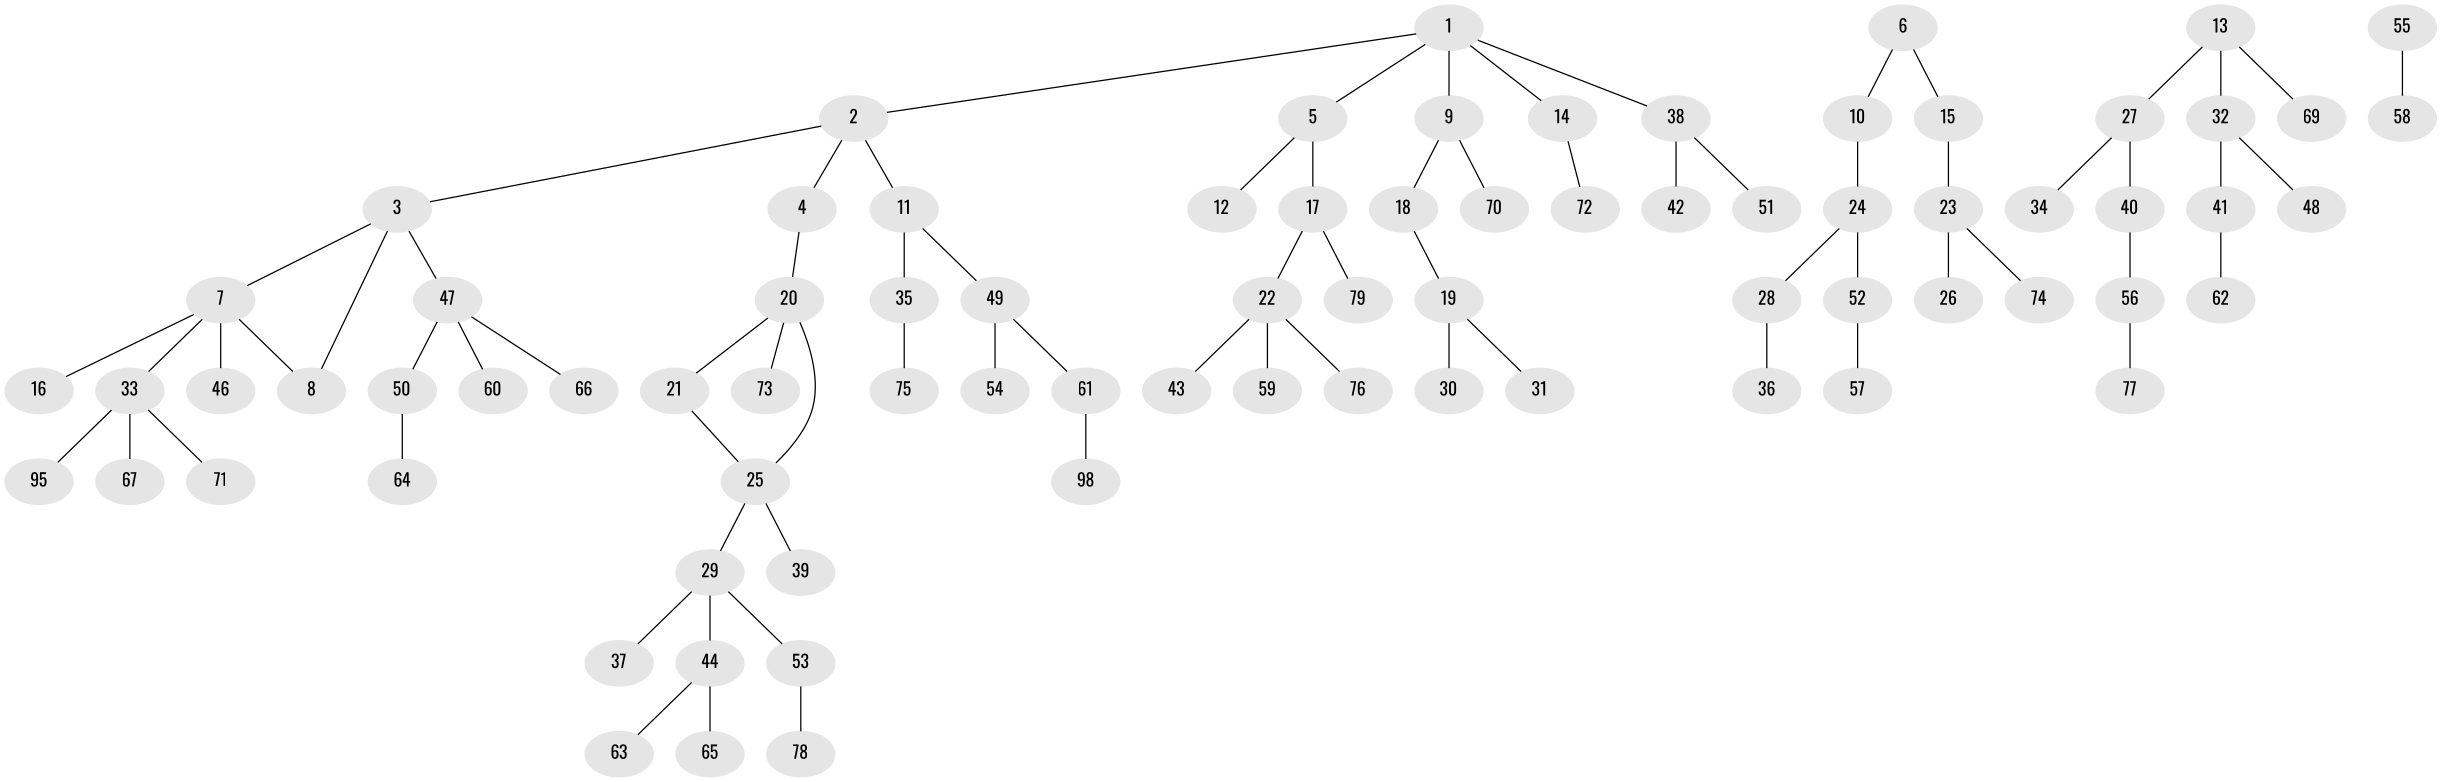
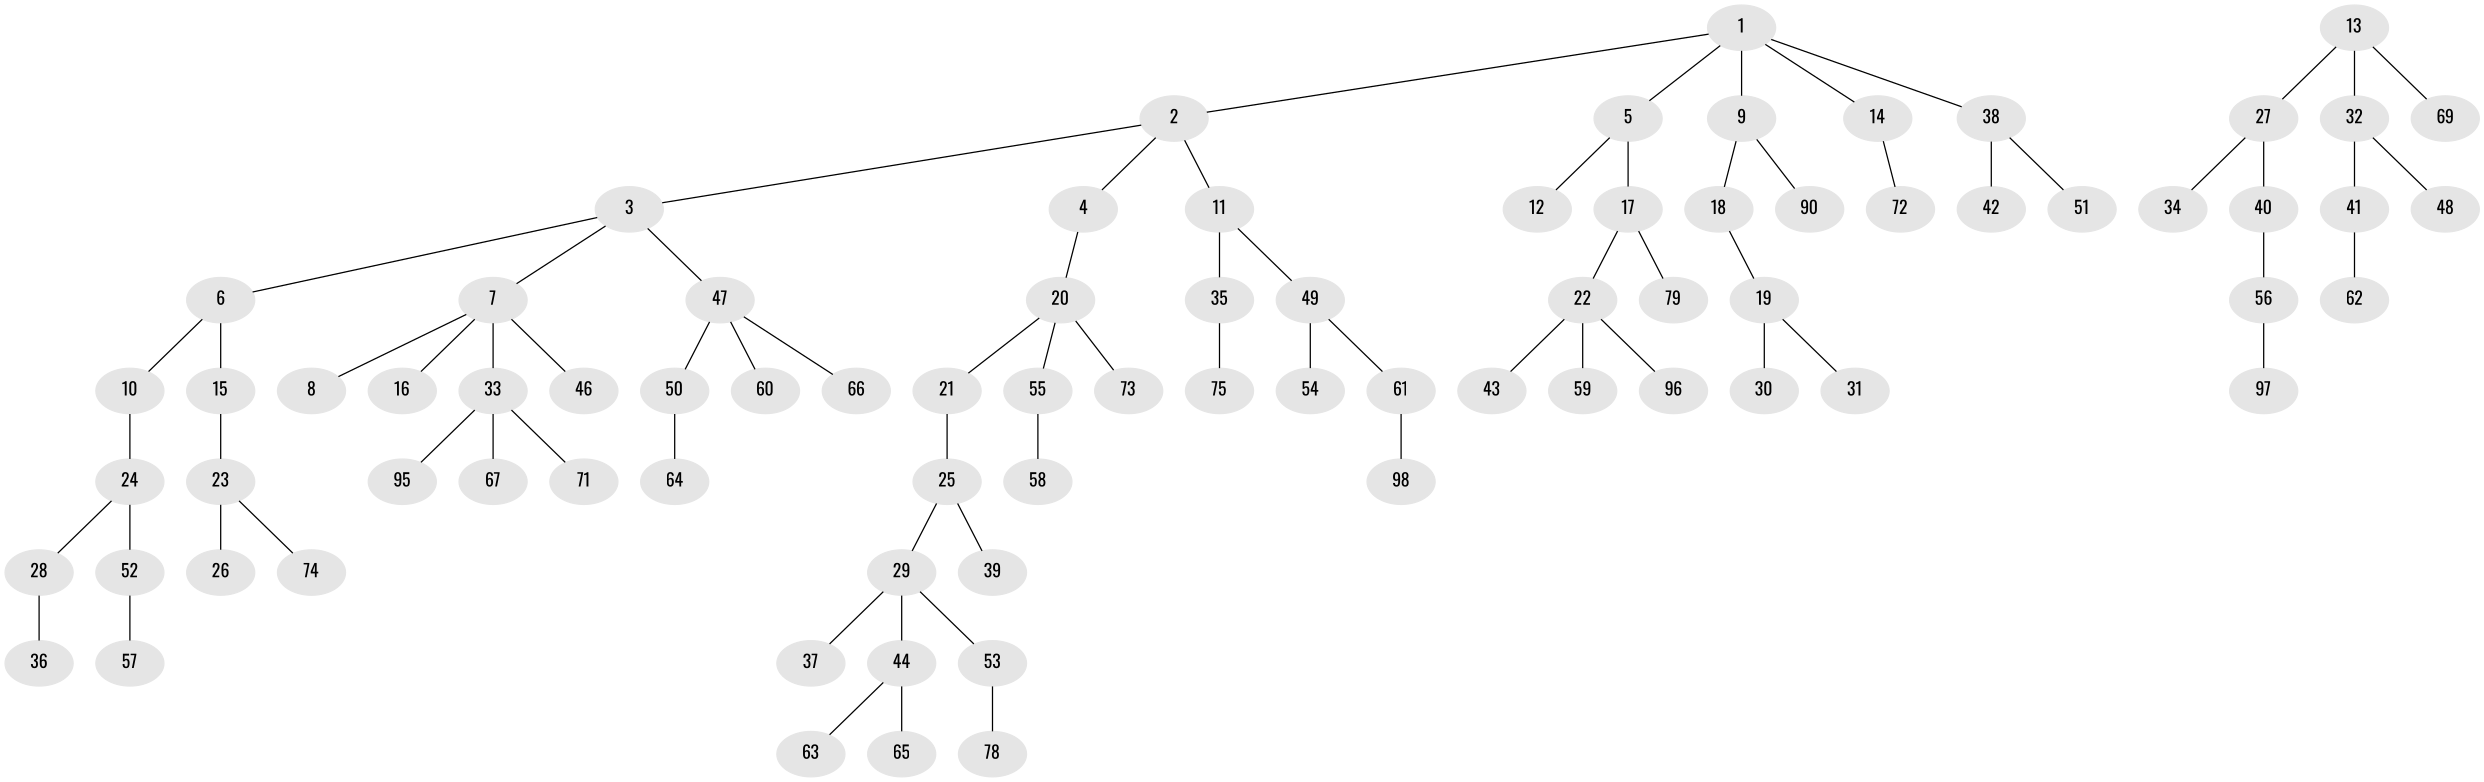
(1494, 209) -> (1810, 209)
(354, 300) -> (425, 255)
(1358, 391) -> (1673, 391)
(2130, 391) -> (2264, 391)
(814, 397) -> (1049, 346)
